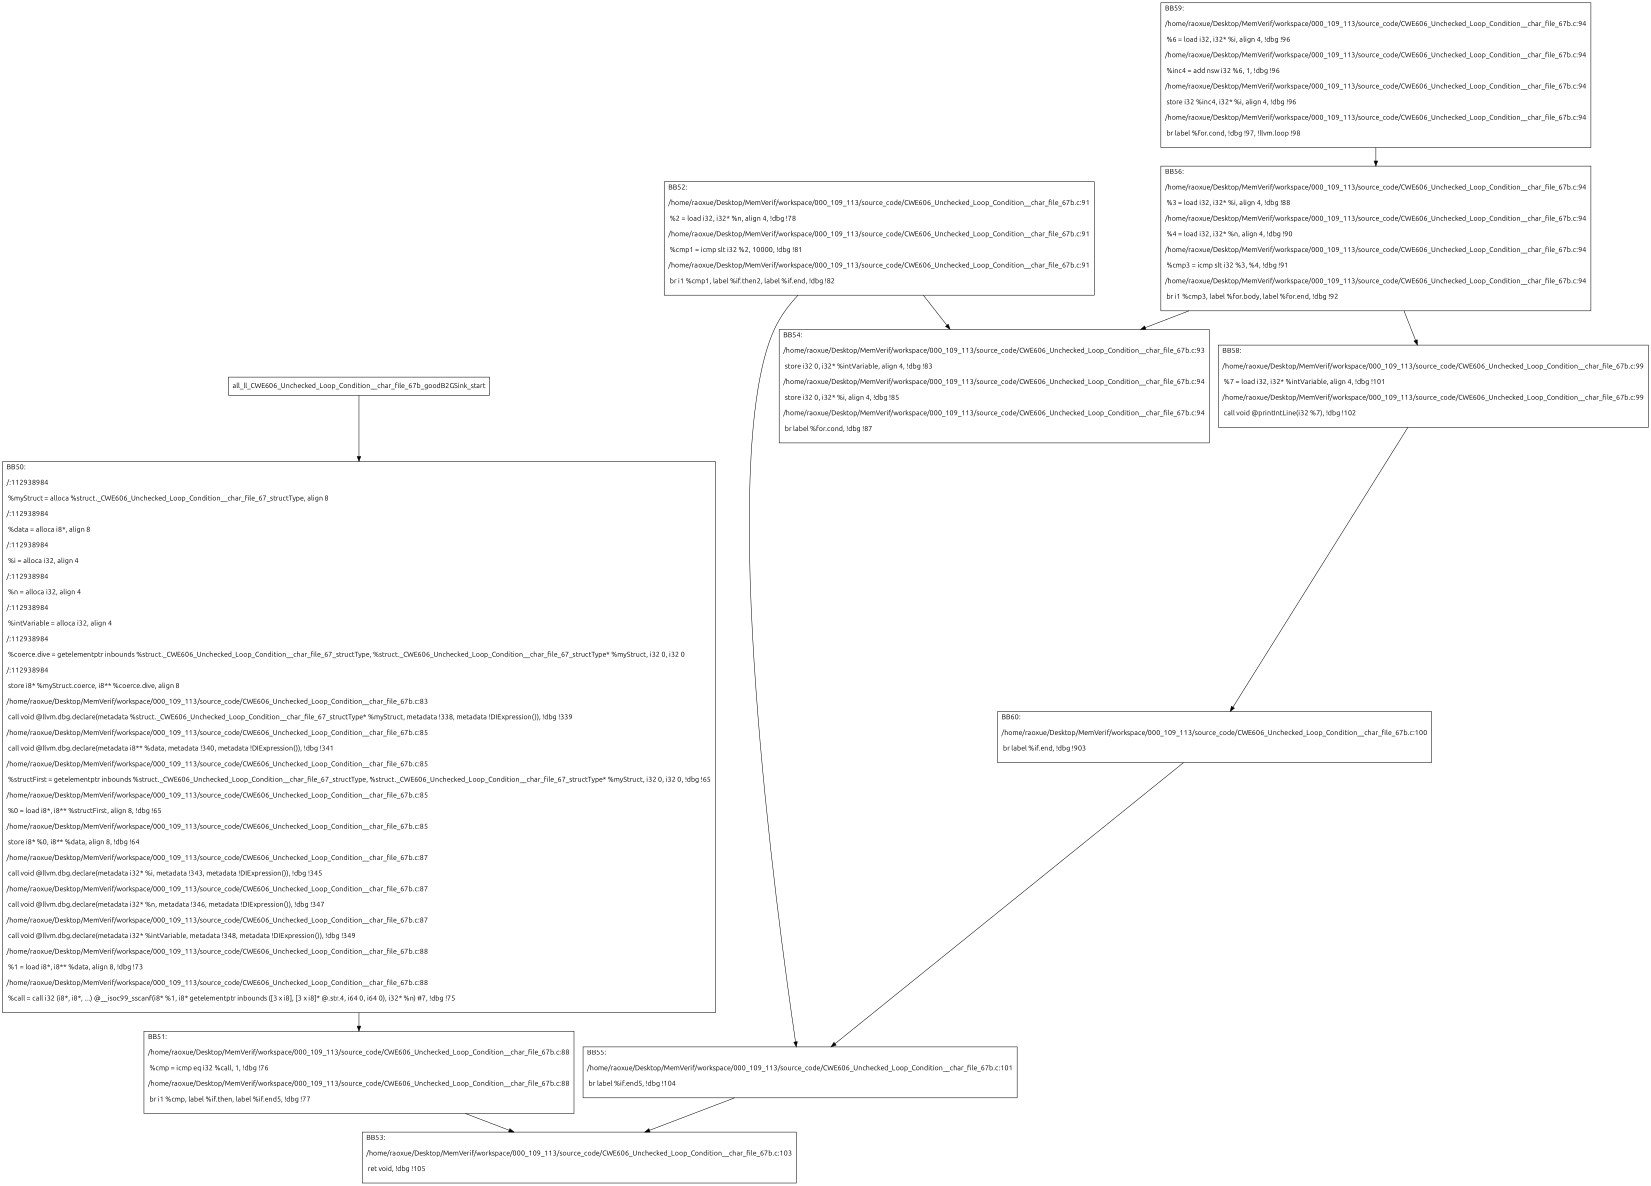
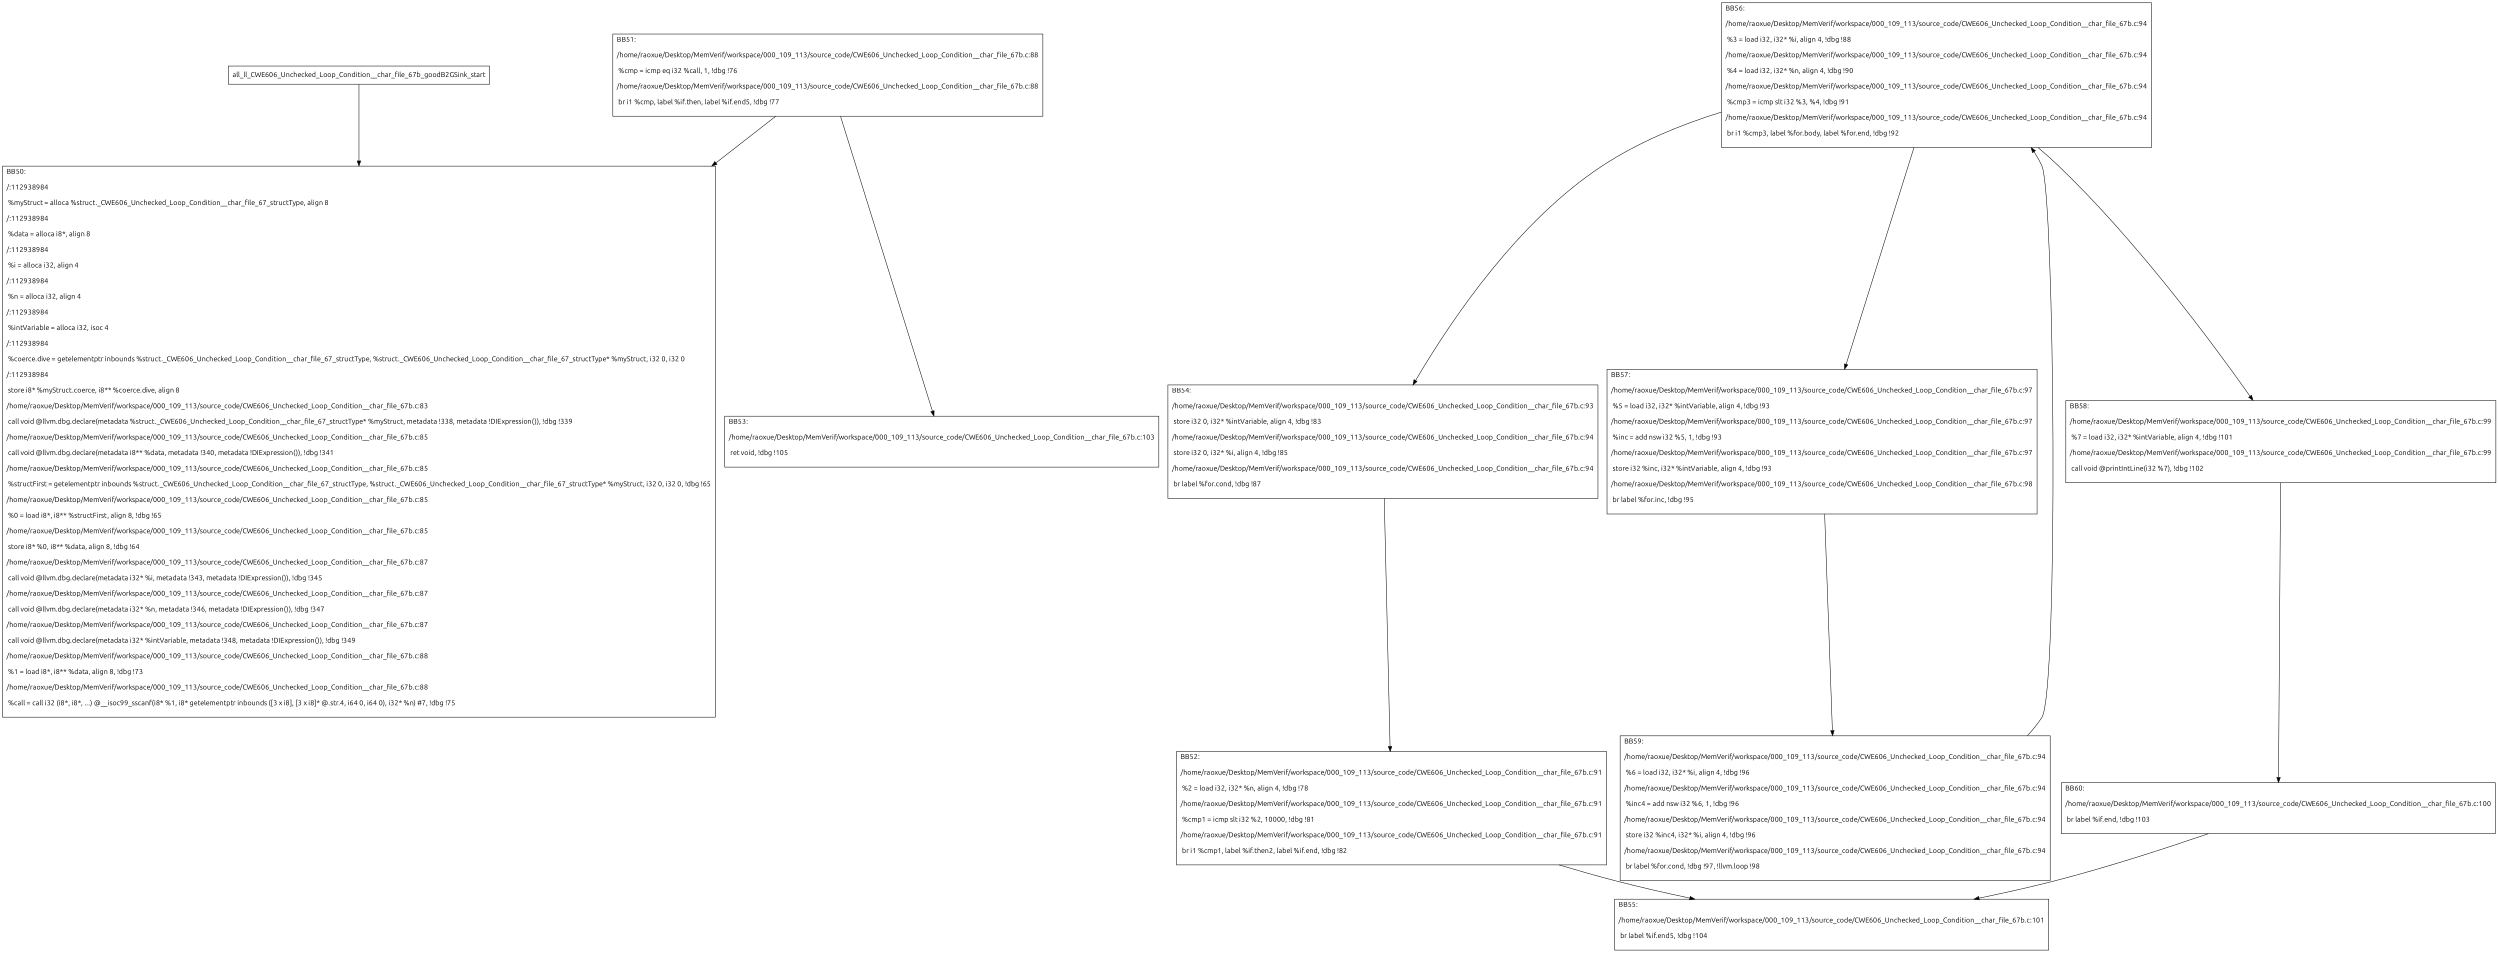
(935, 310) -> (1387, 622)
none -> (1822, 442)
(59, 623) -> (58, 328)
(1044, 748) -> (2108, 820)
(359, 1019) -> (746, 140)
(692, 1114) -> none
